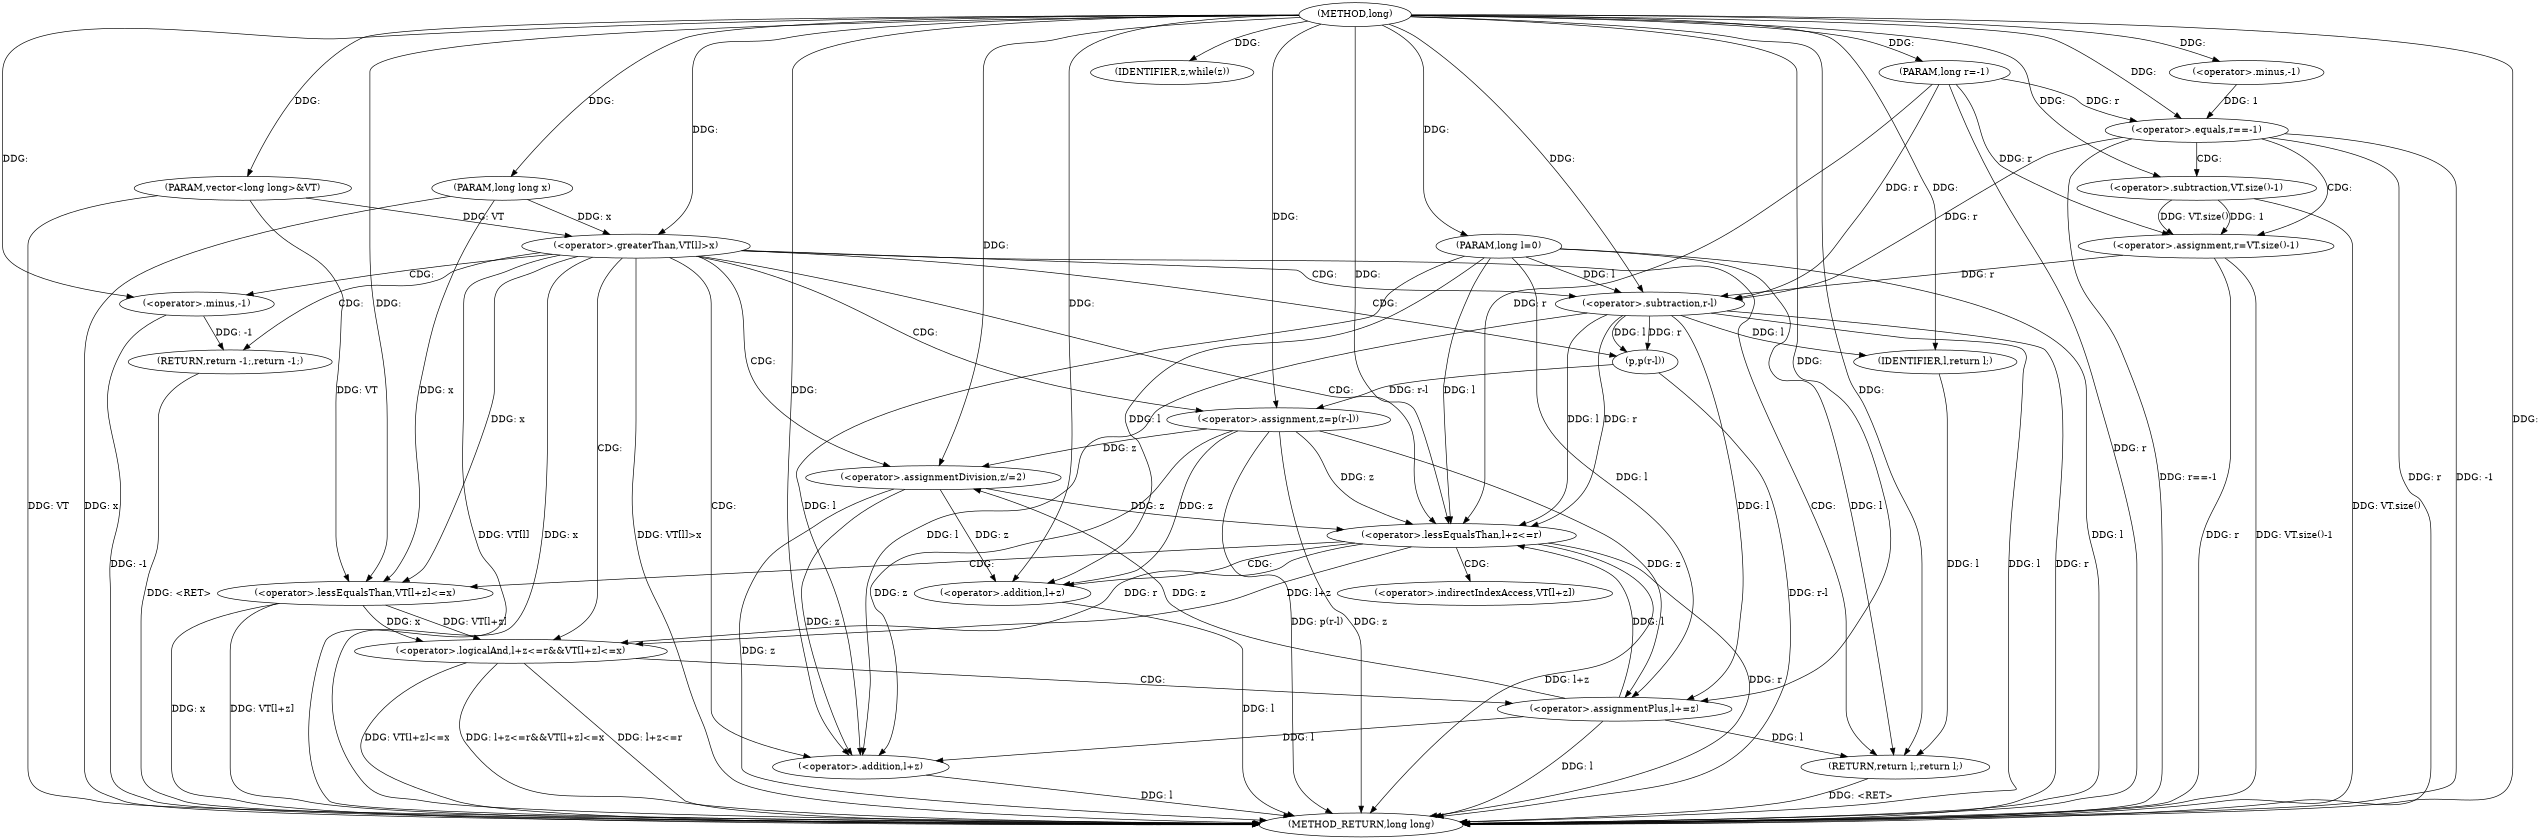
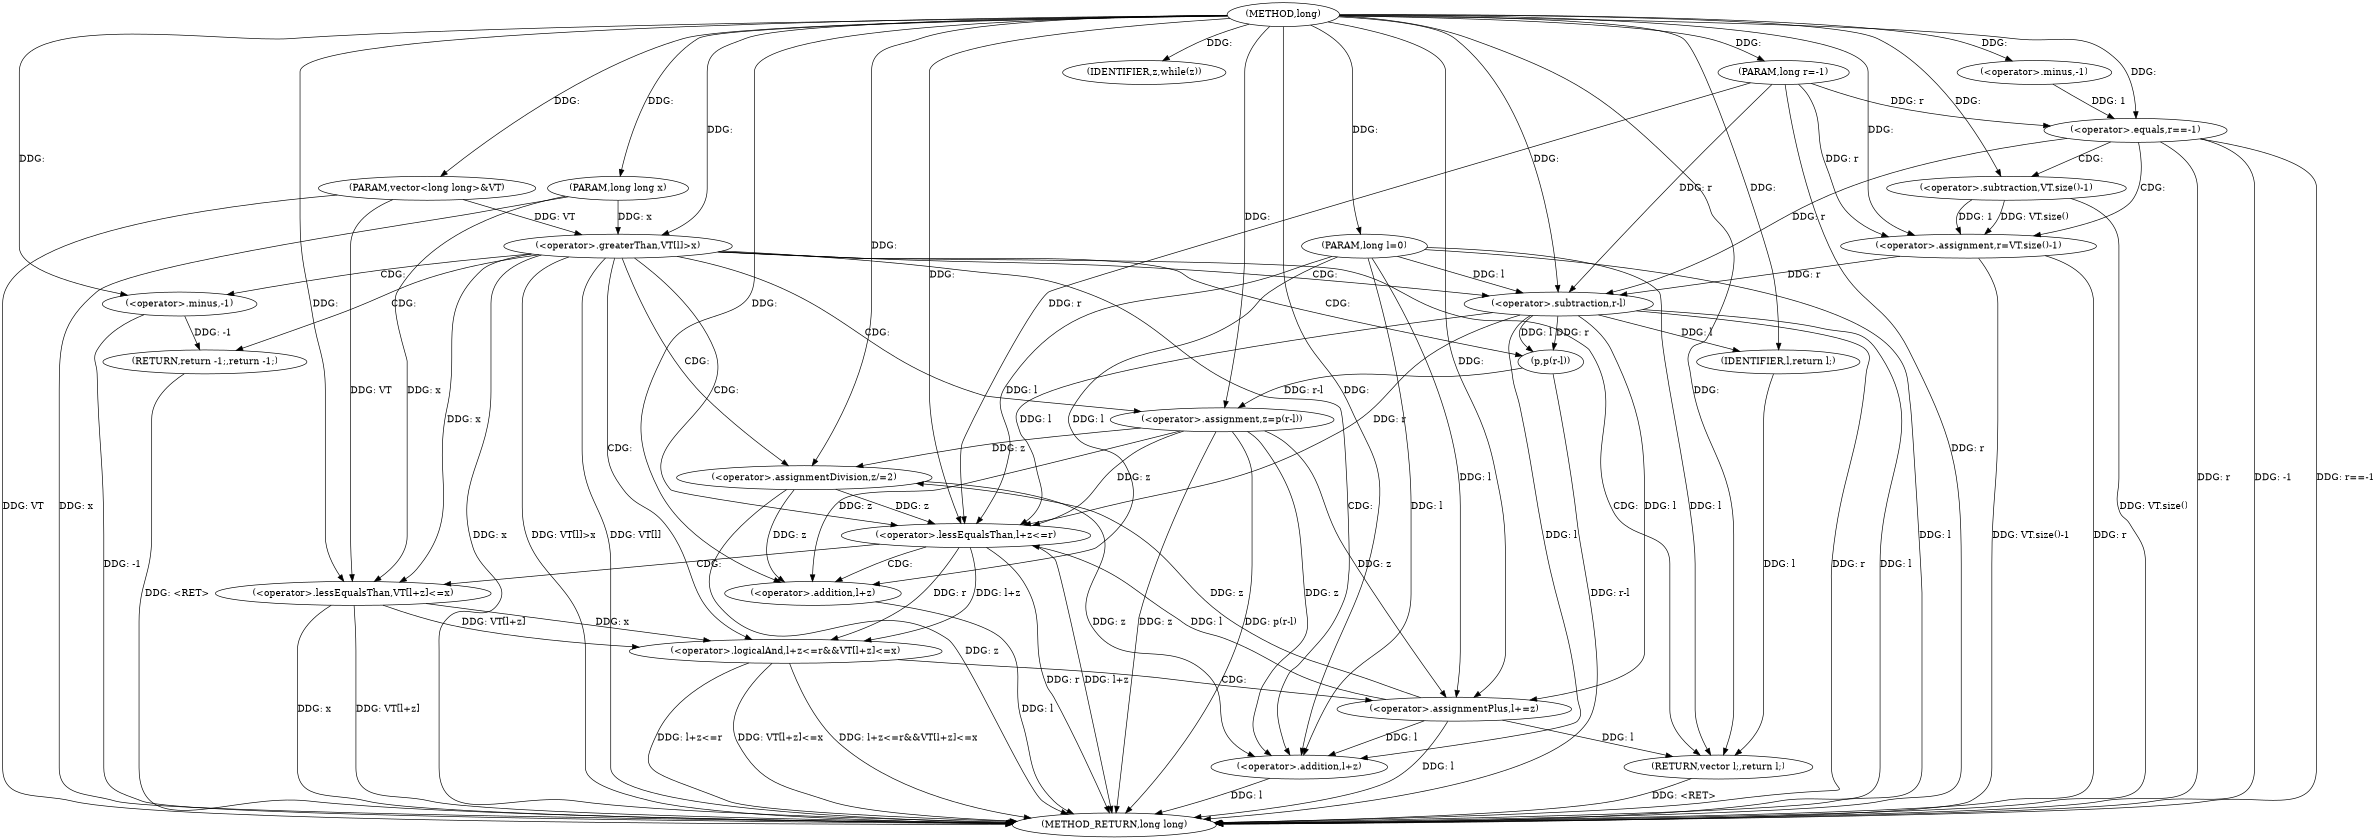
(2513, 398) -> (1699, 27)
(1475, 593) -> none
(1895, 767) -> (1718, 767)
